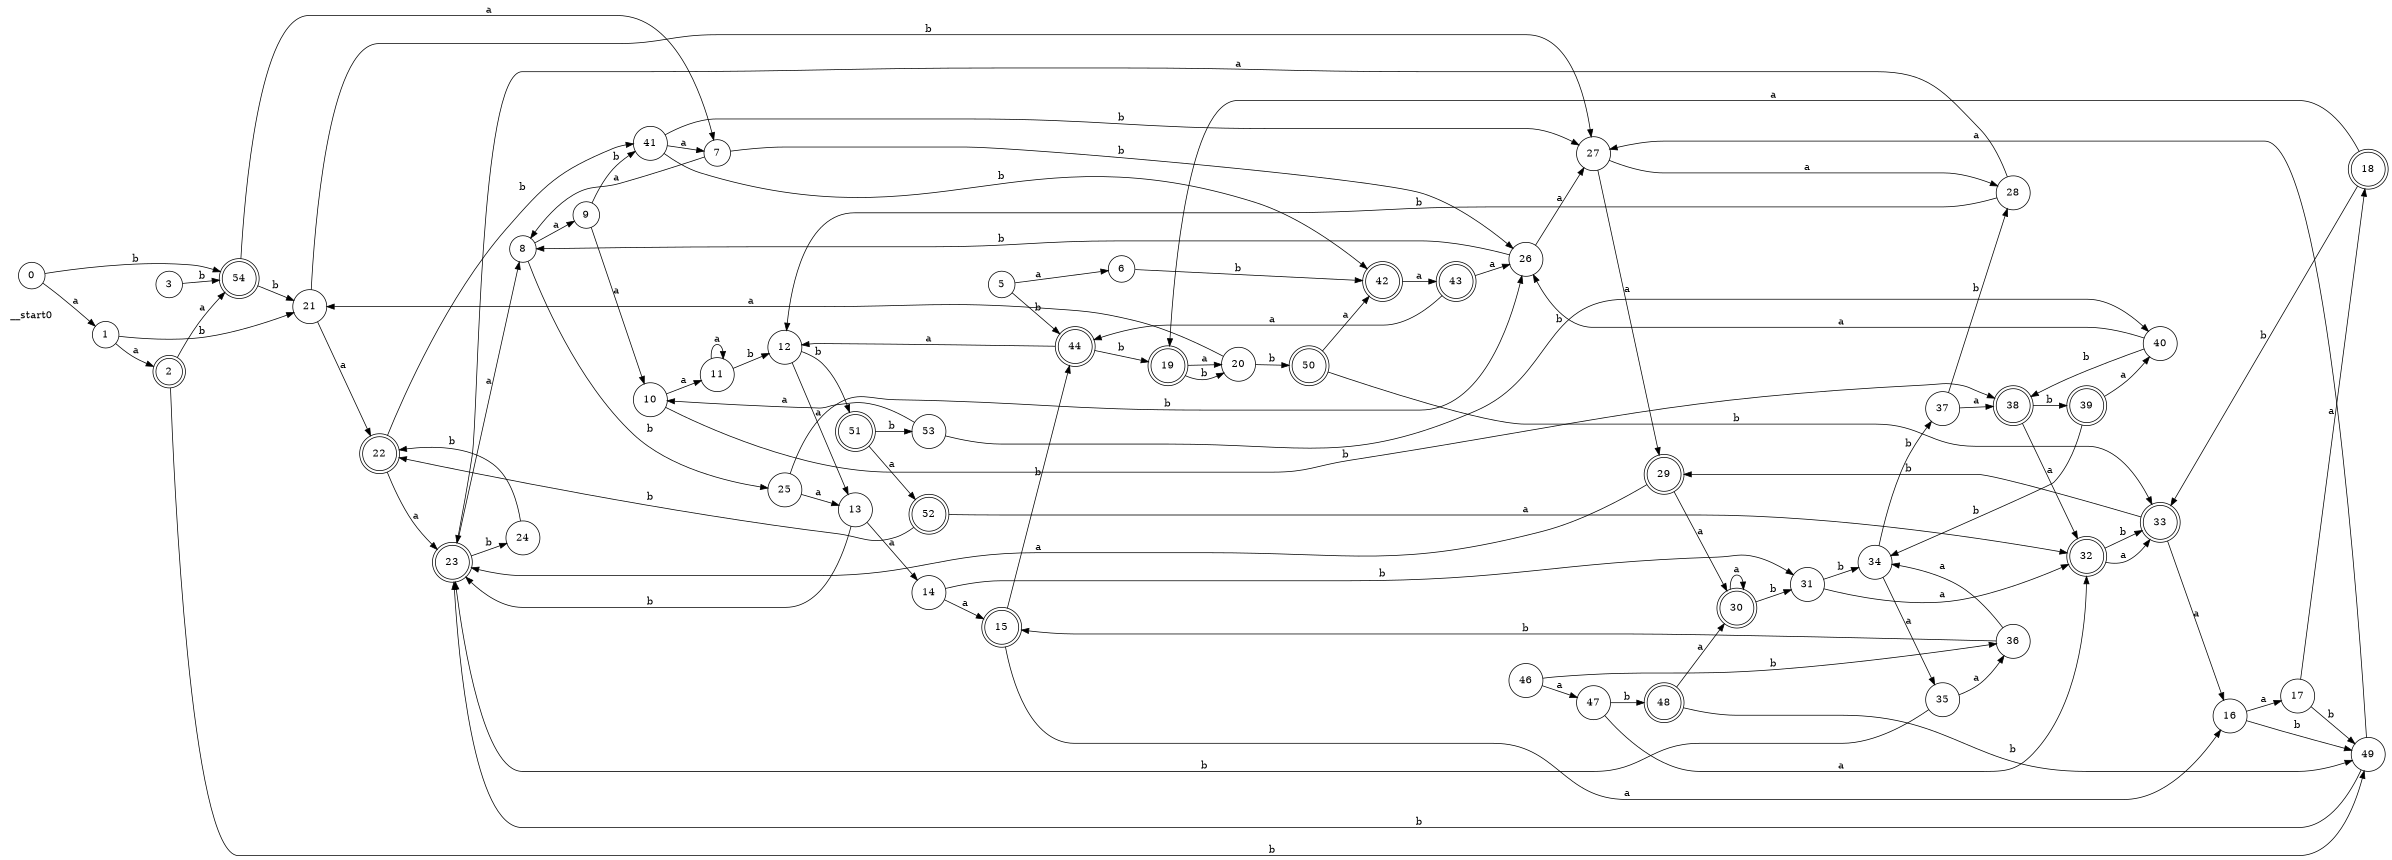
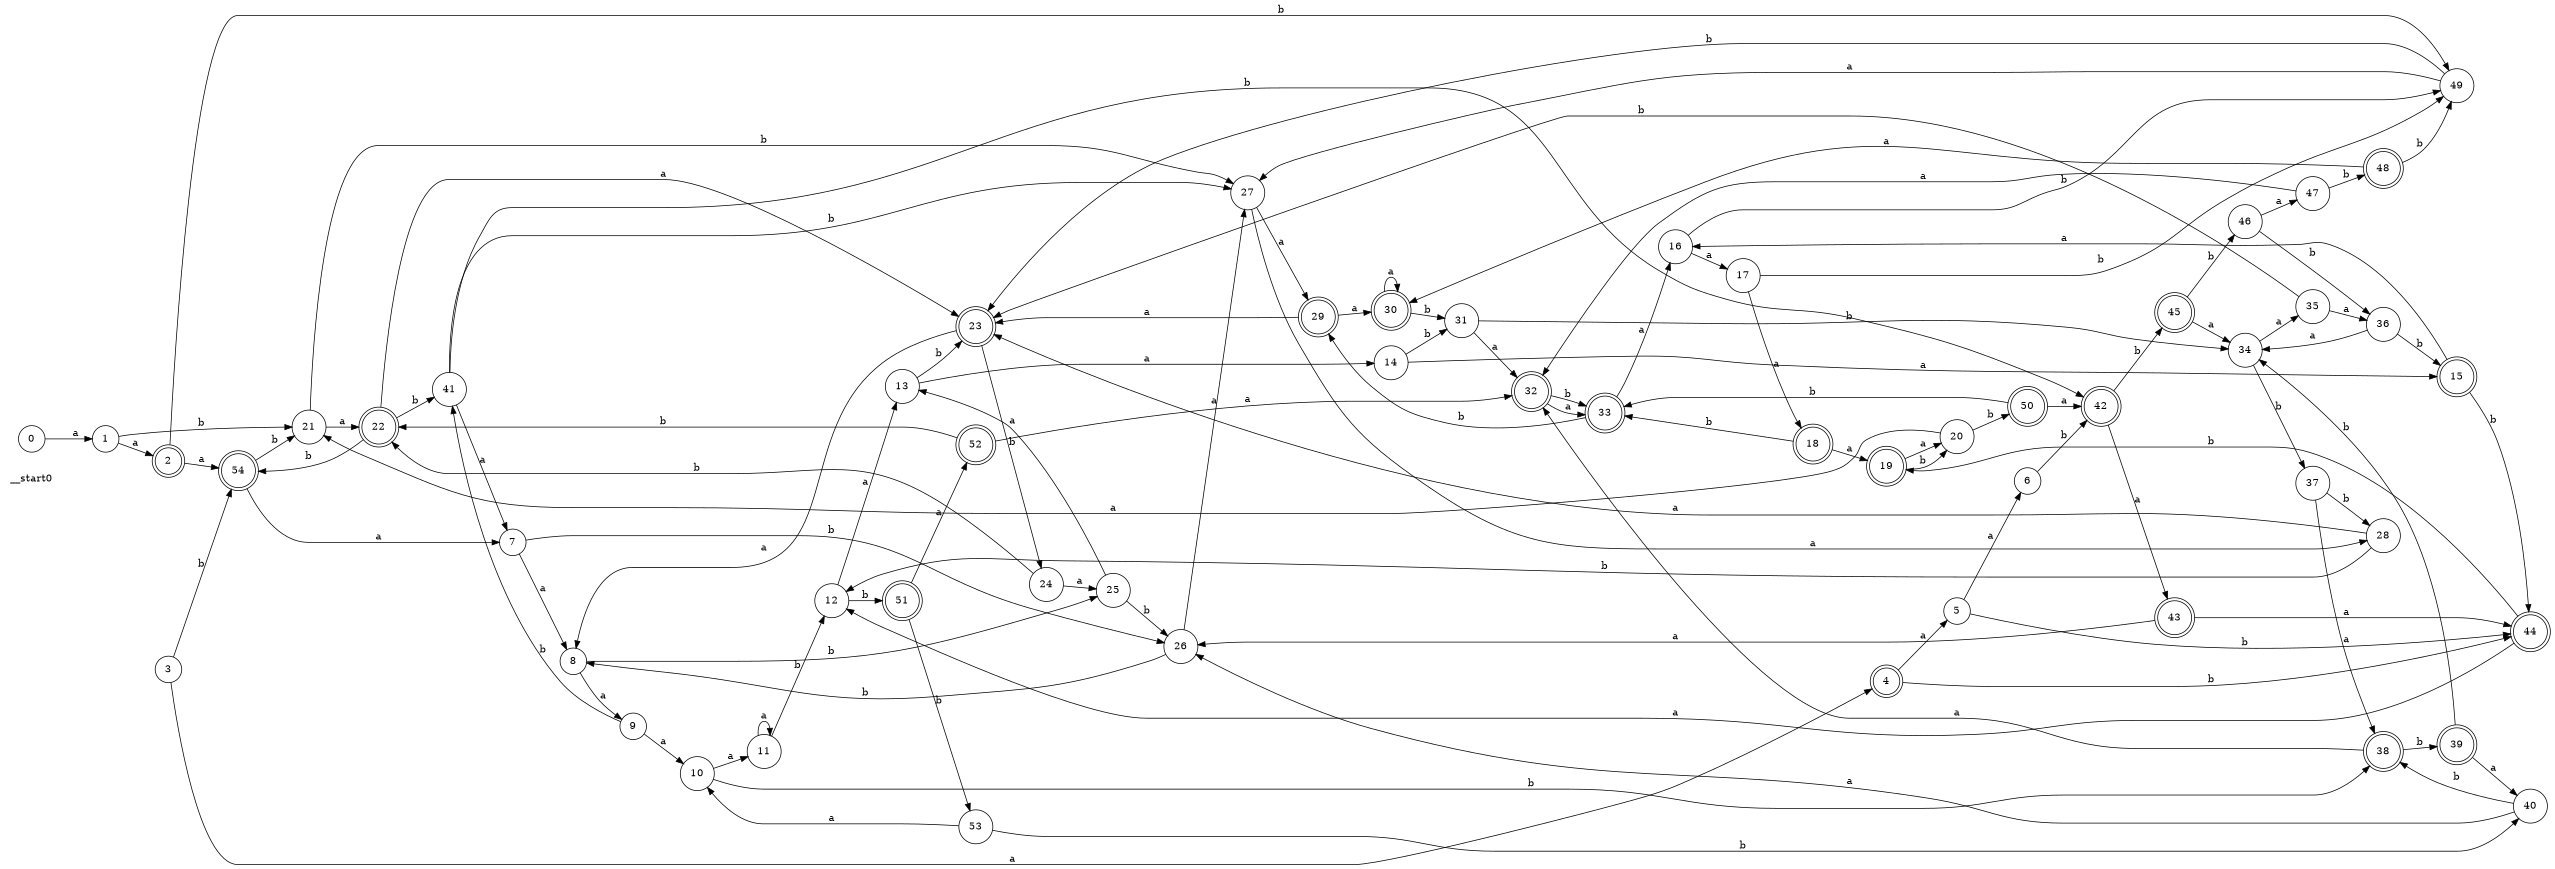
(129, 264) -> (318, 464)
none -> (2175, 313)
none -> (1076, 587)
none -> (1887, 681)
